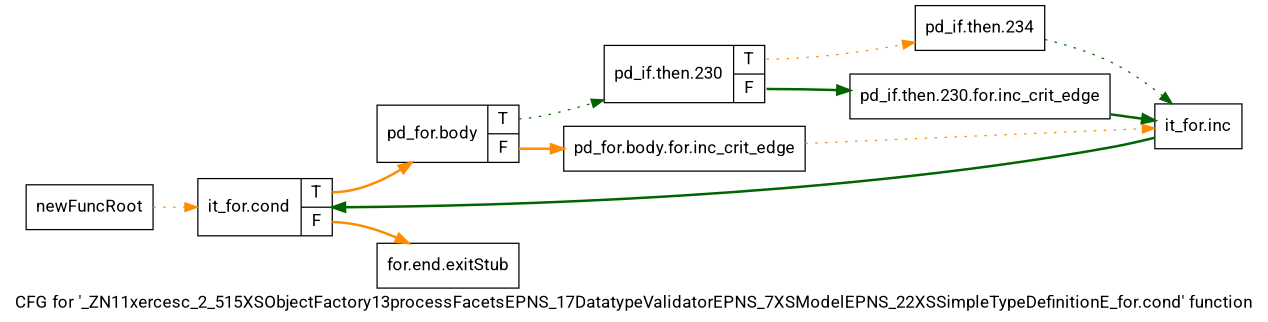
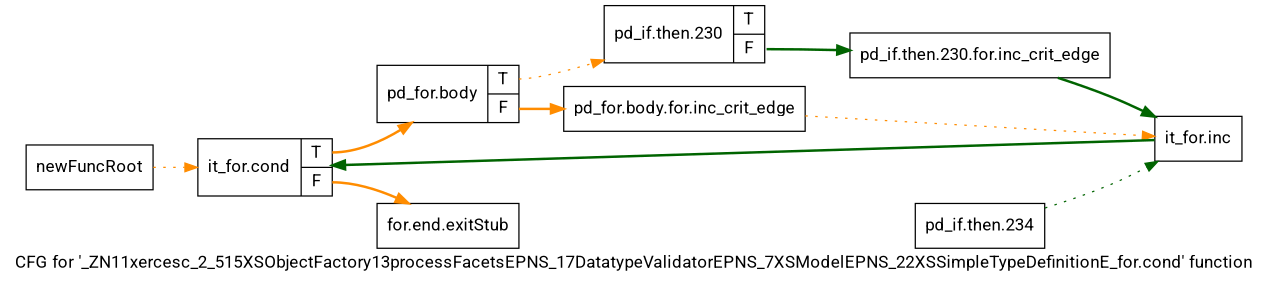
(835, 55) -> none
(556, 113) -> (556, 73)
